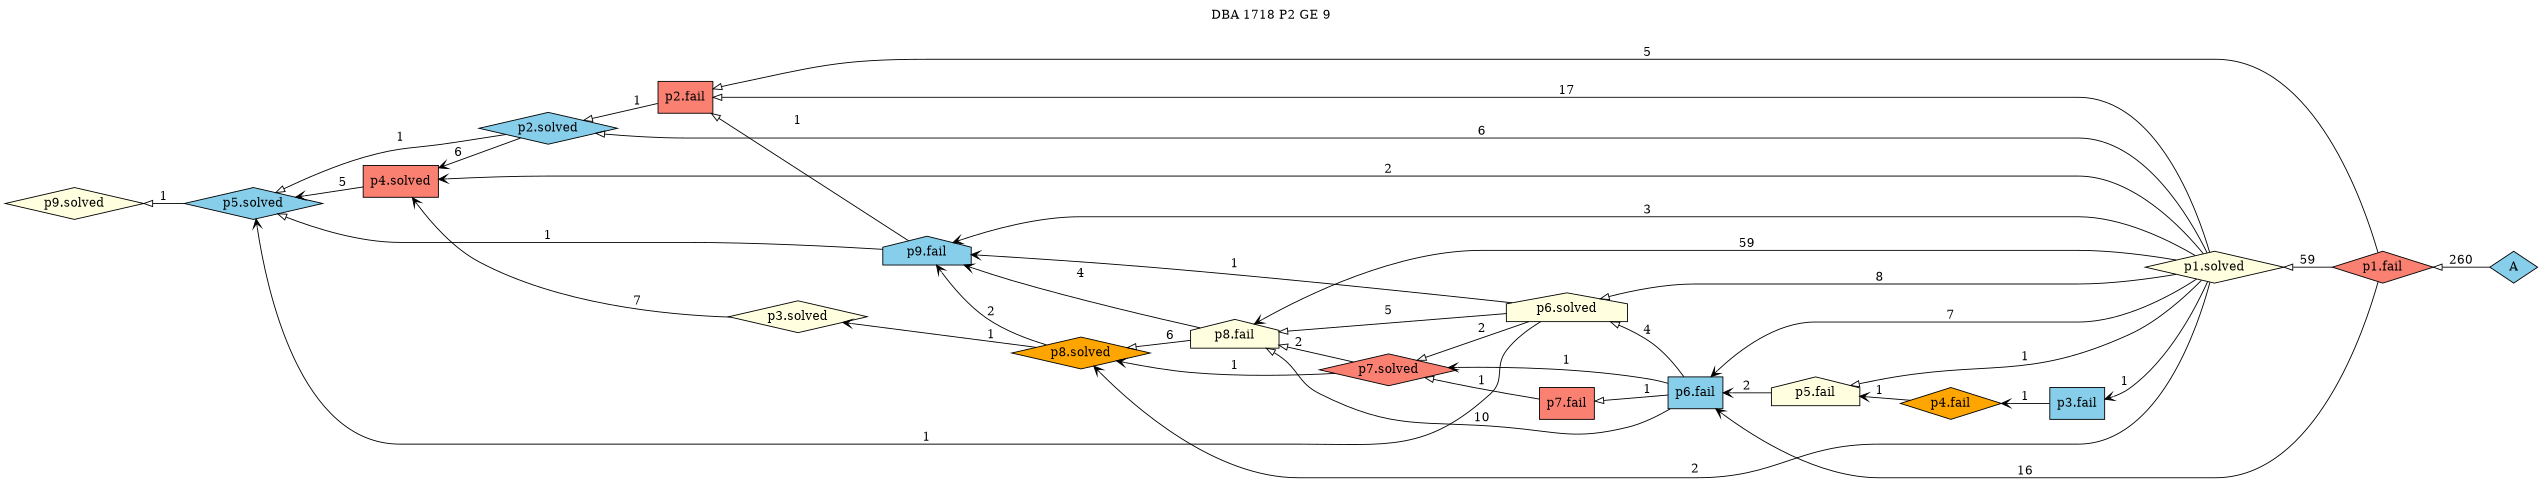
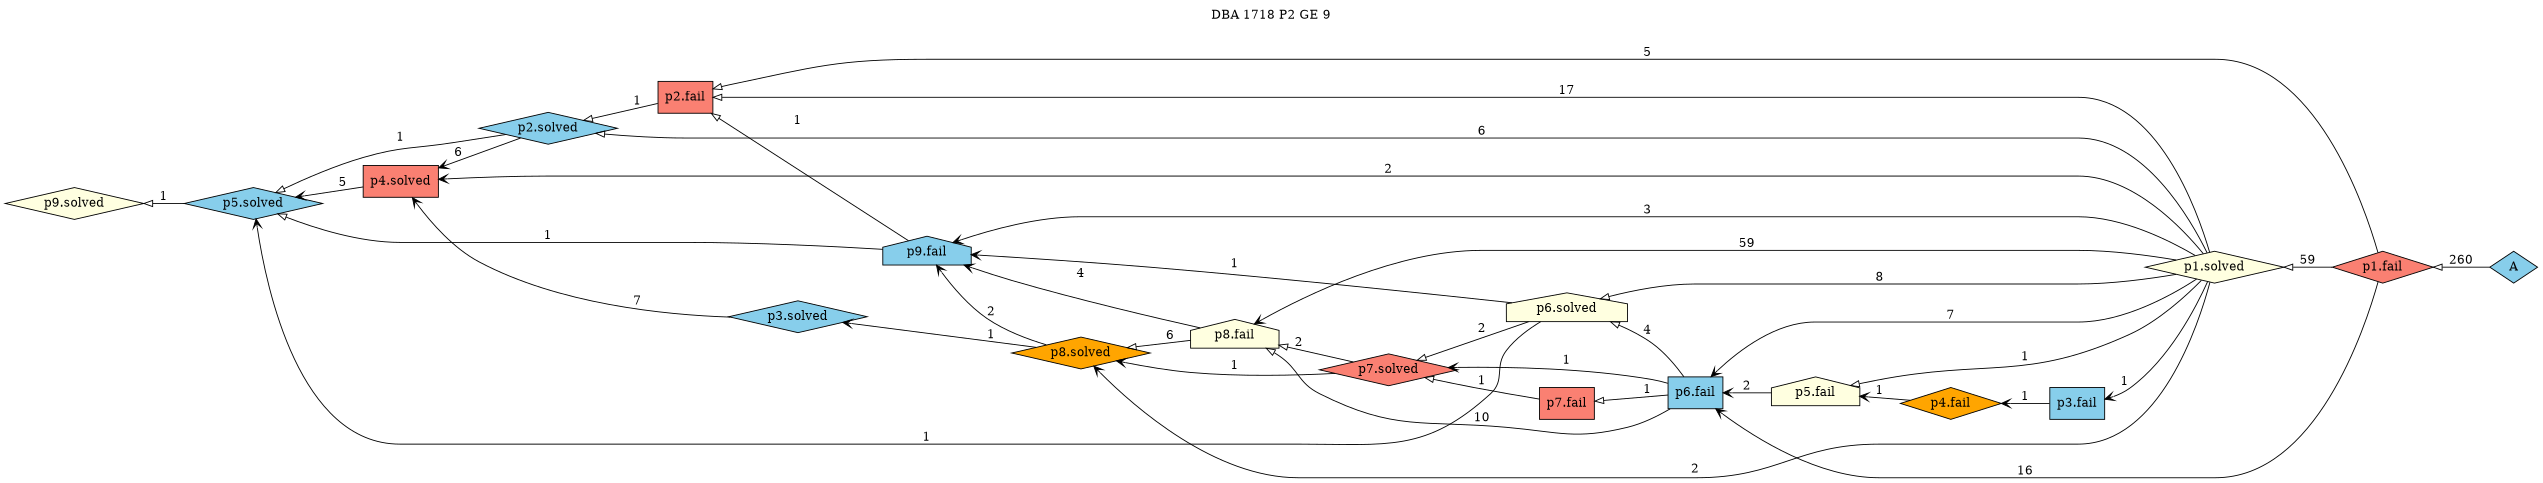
(798, 317) -> (798, 317)
(1397, 322) -> none
